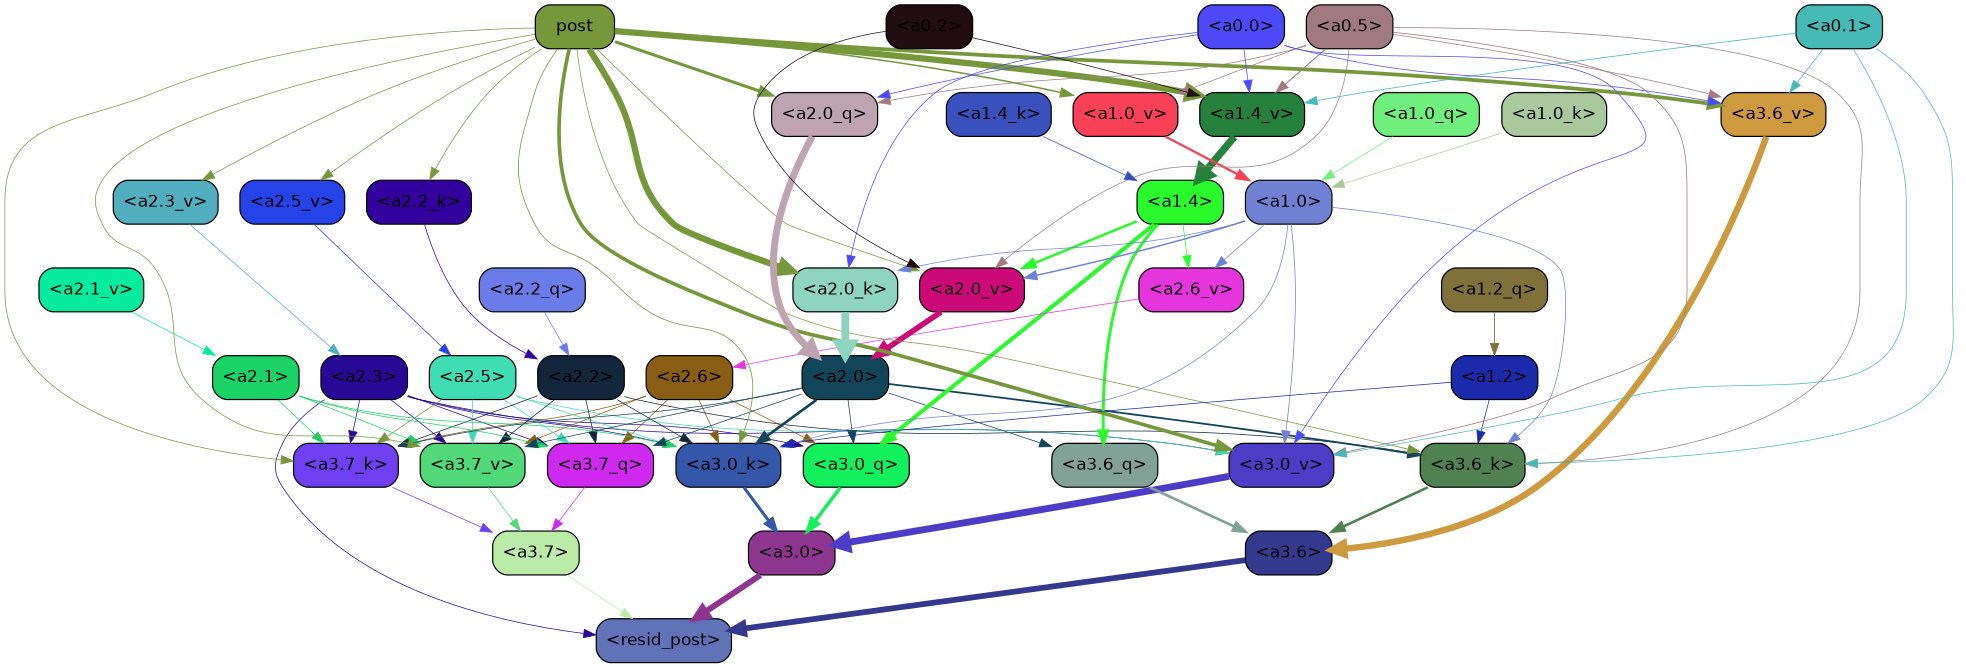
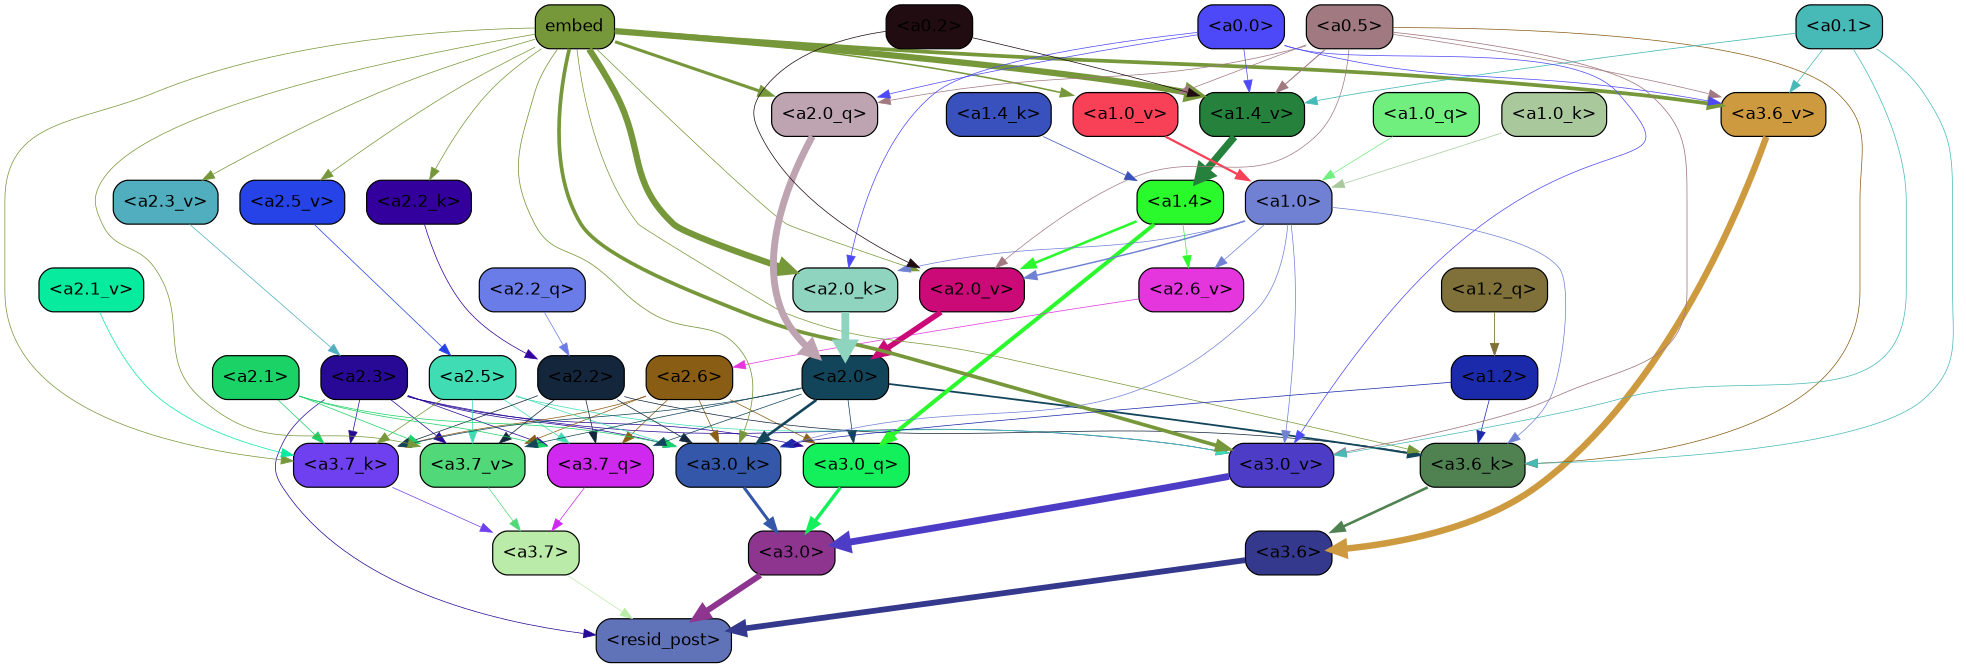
(575, 27) -> (575, 27)
(1862, 161) -> (1862, 161)
(166, 330) -> (171, 407)
(1105, 465) -> none
